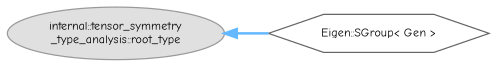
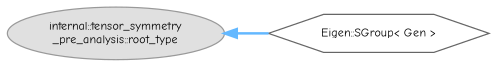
(116, 33) -> (116, 33)
